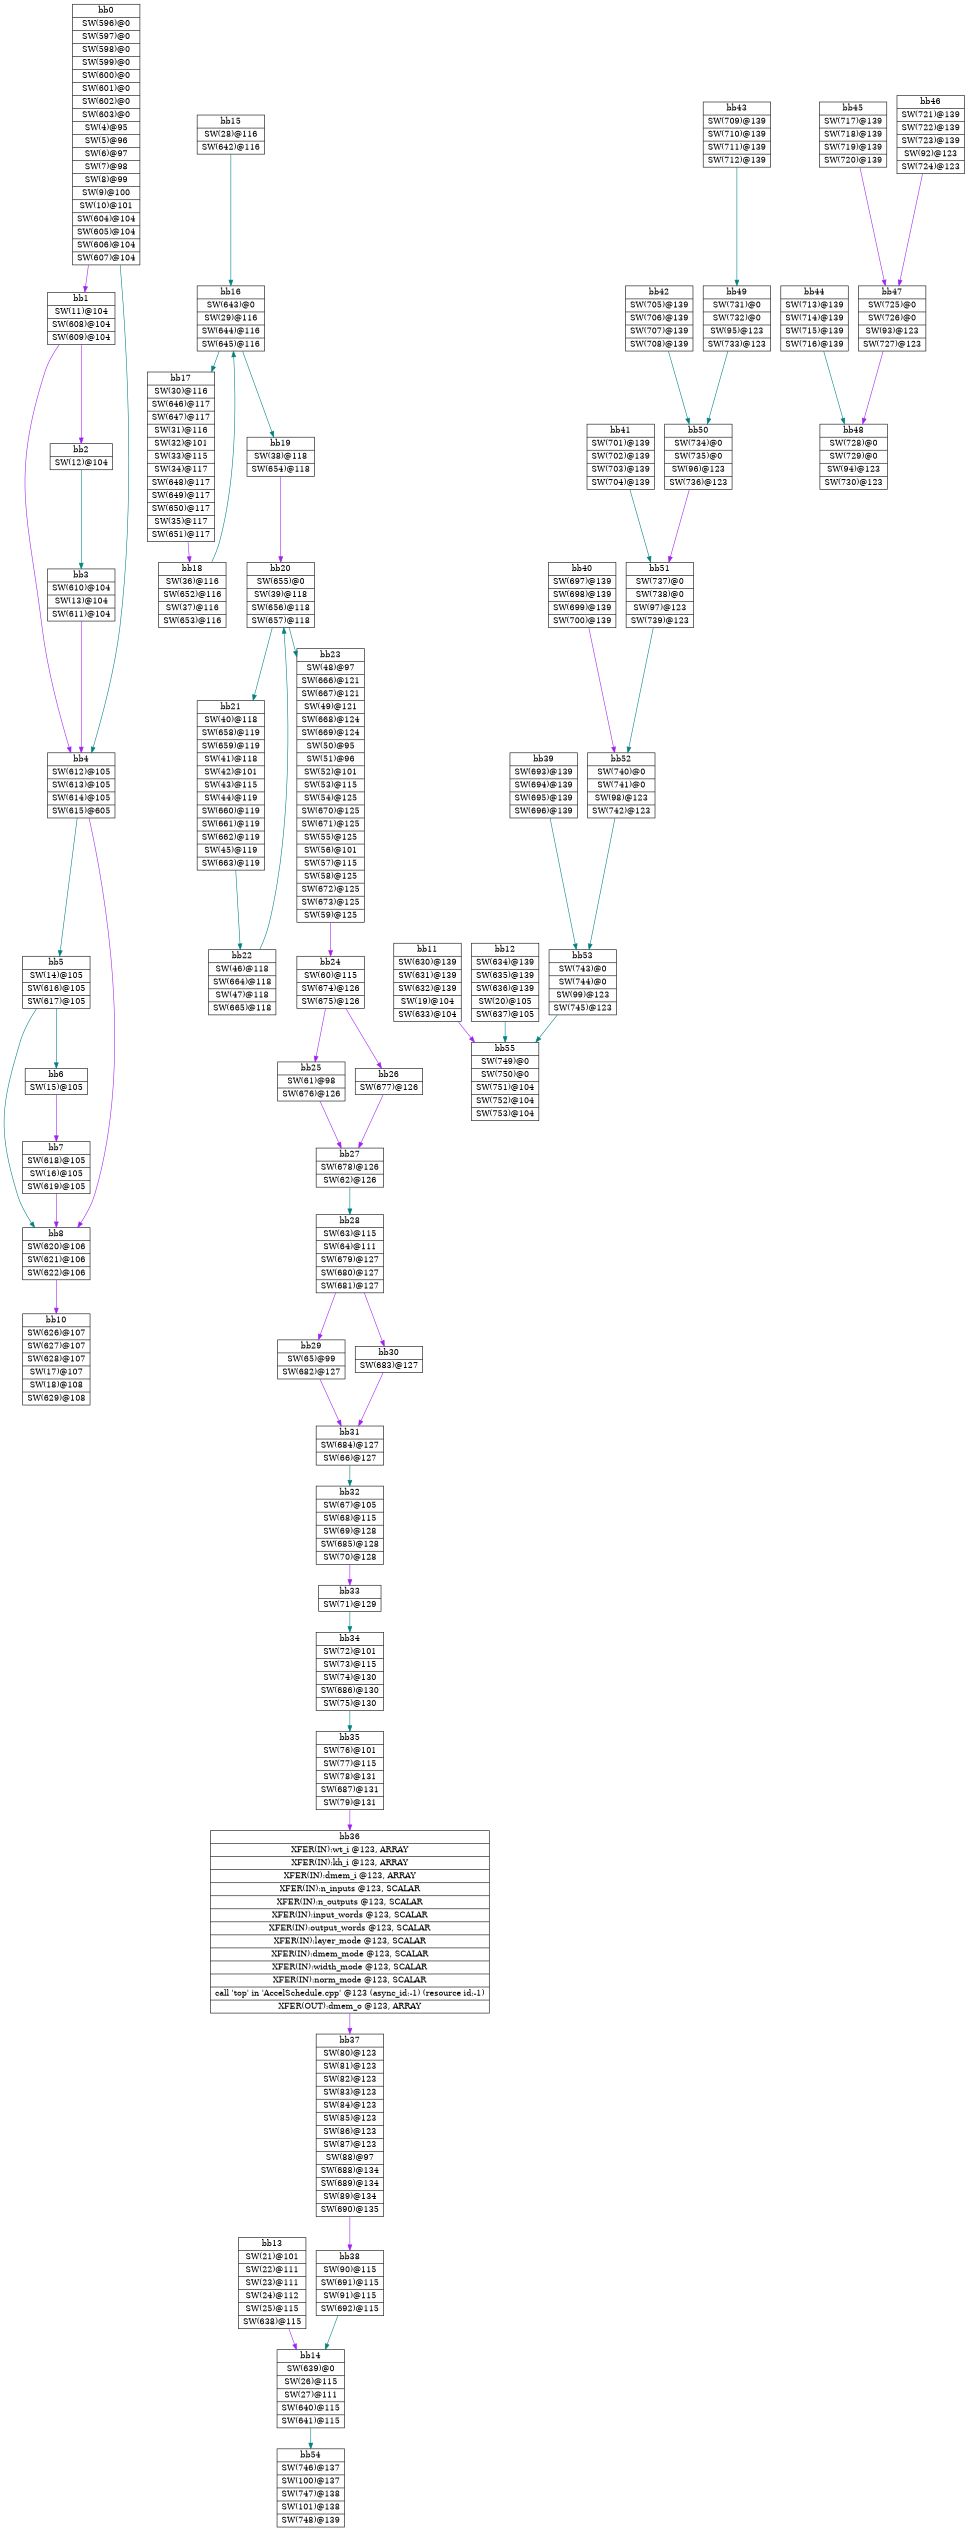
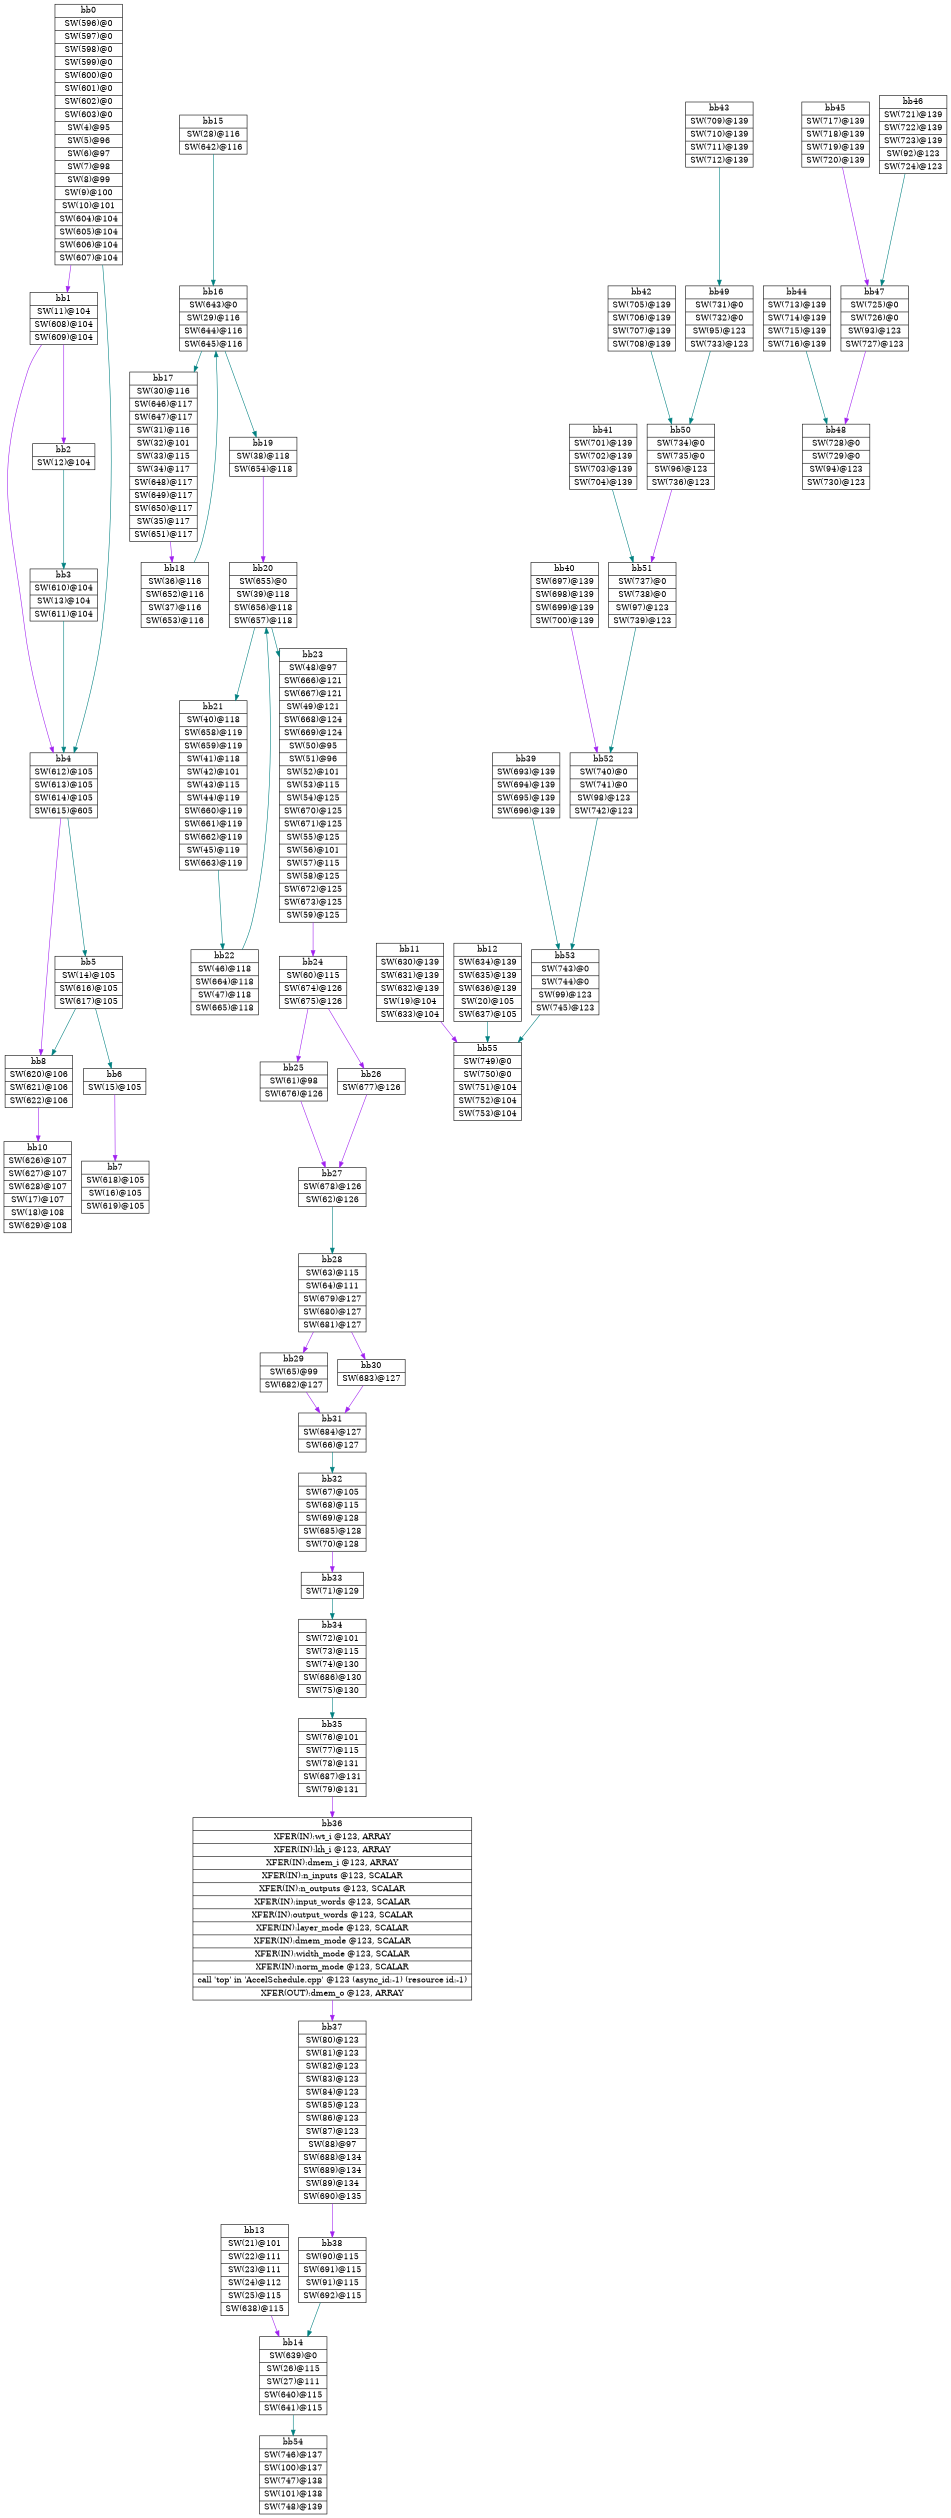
(911, 227) -> (894, 227)
(81, 684) -> (64, 684)
(56, 1208) -> none
